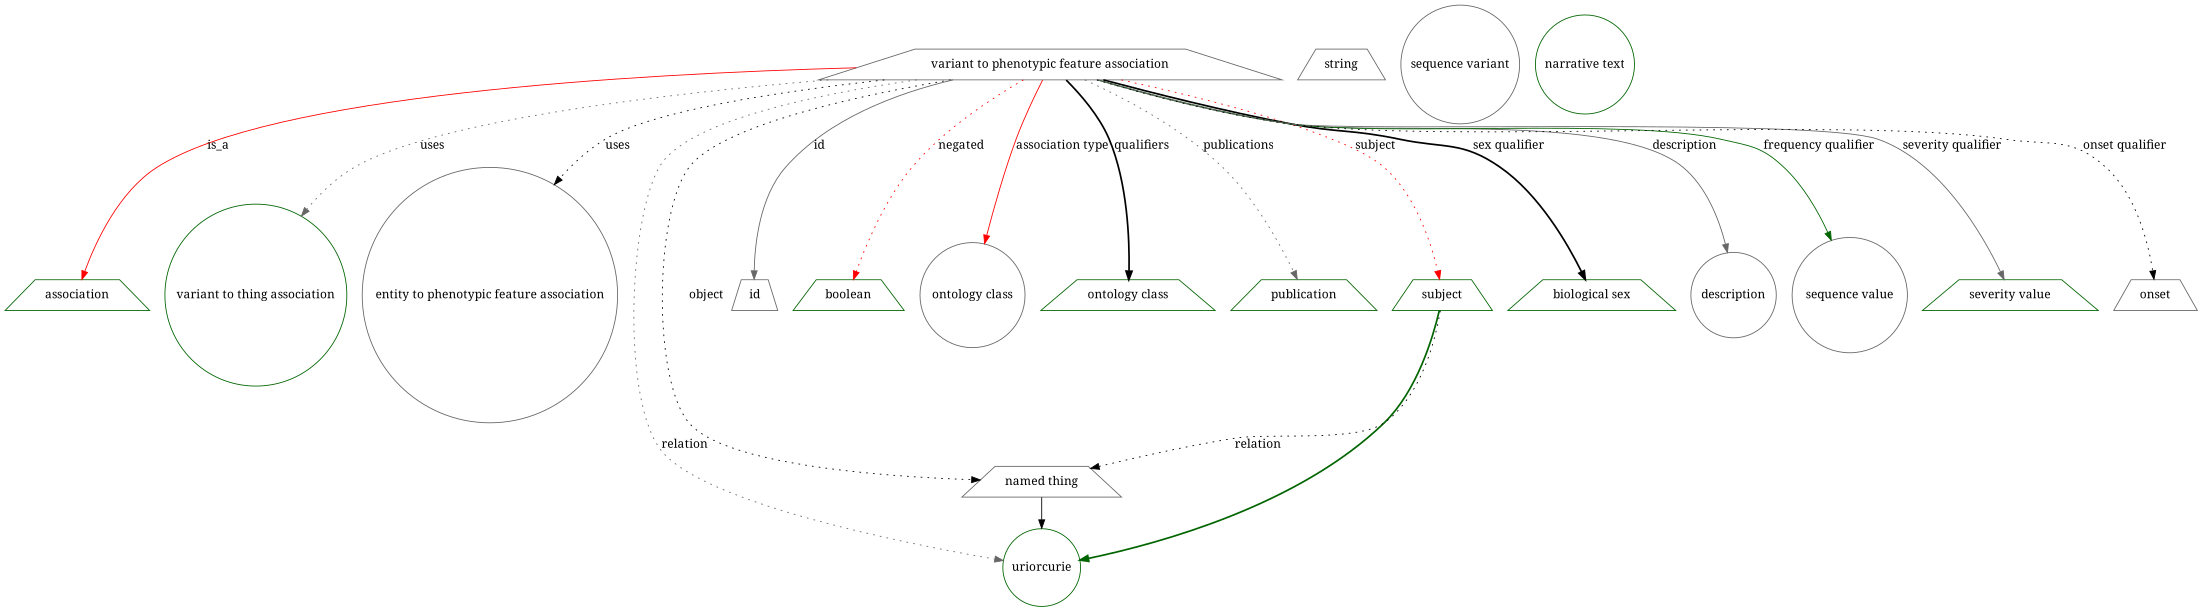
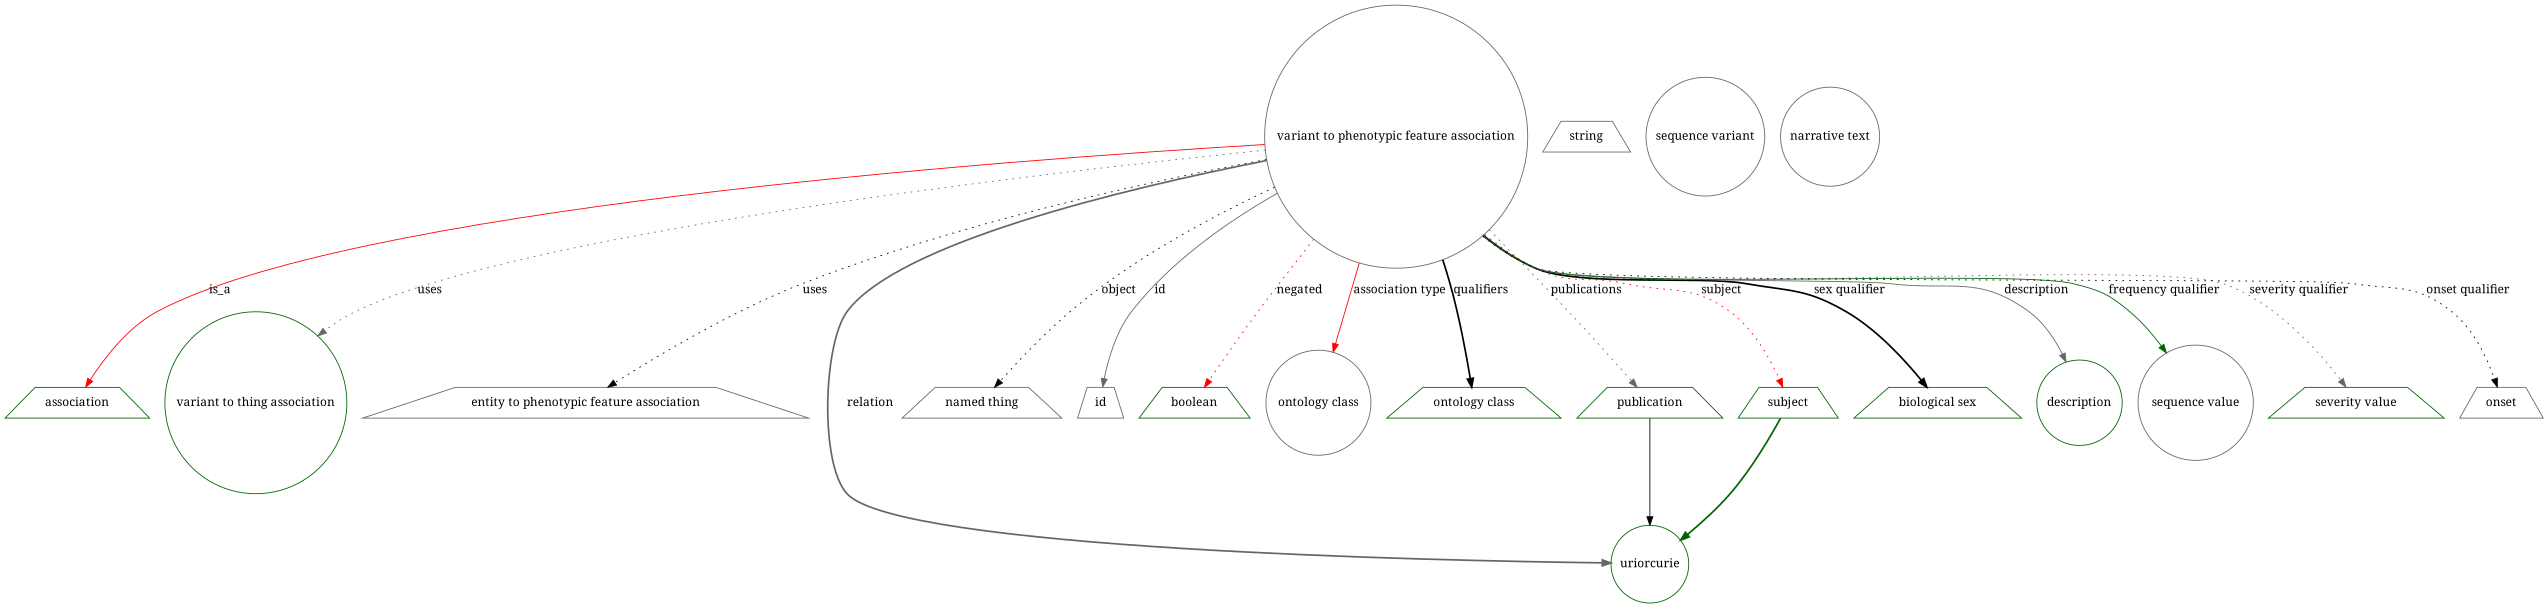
(1050, 64) -> (1396, 137)
(1585, 64) -> (1830, 137)
(1578, 127) -> (2061, 275)
(490, 295) -> (586, 403)
(1734, 295) -> (2080, 403)
(635, 348) -> (904, 516)
(1305, 436) -> none
(1042, 509) -> (1650, 467)
